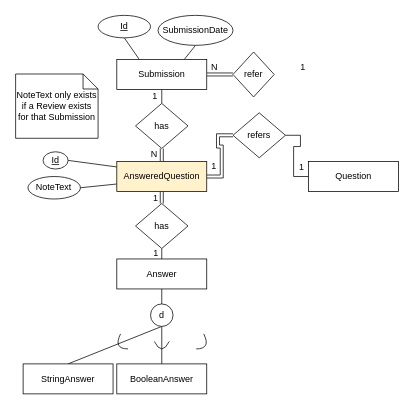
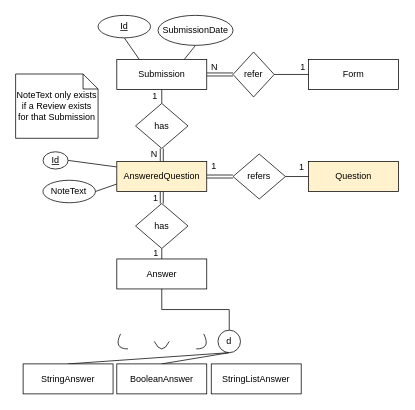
none -> (291, 75)
none -> (354, 75)
(259, 135) -> (259, 177)
(354, 177) -> (354, 177)
(54, 188) -> (69, 192)
(162, 315) -> (229, 342)
none -> (256, 379)
